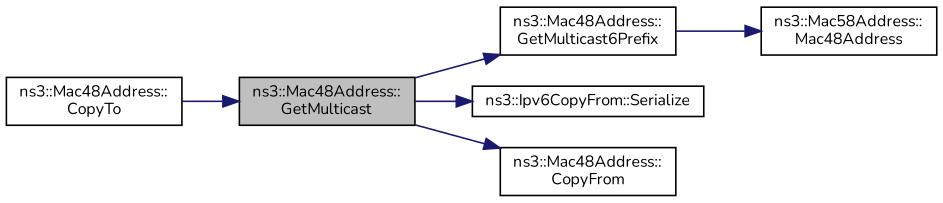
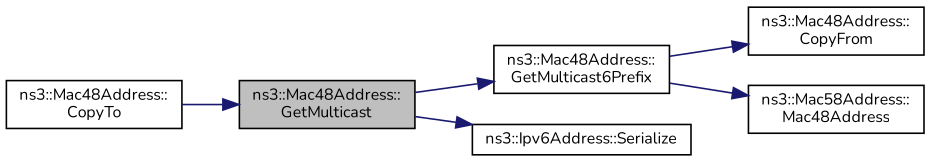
(588, 101) -> (582, 140)
(450, 134) -> (701, 51)
